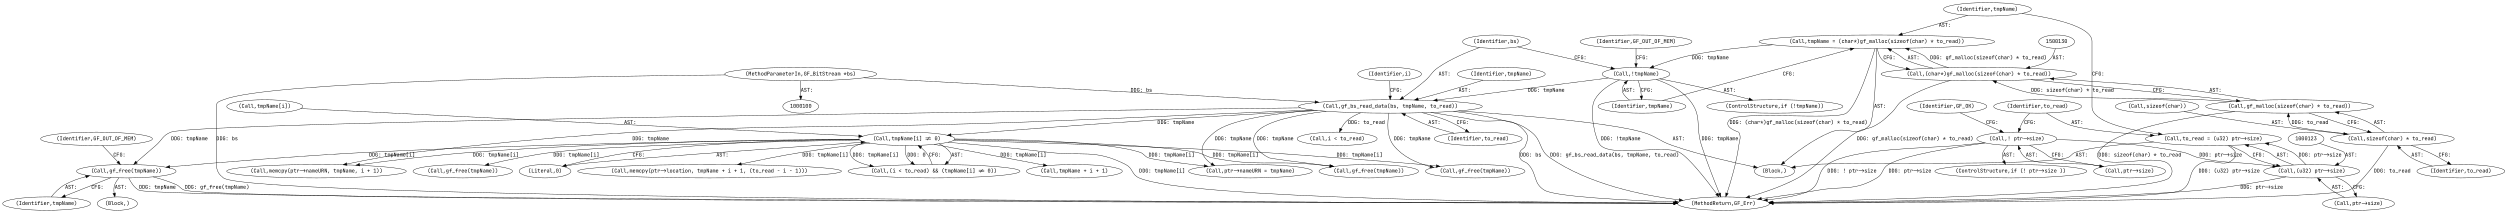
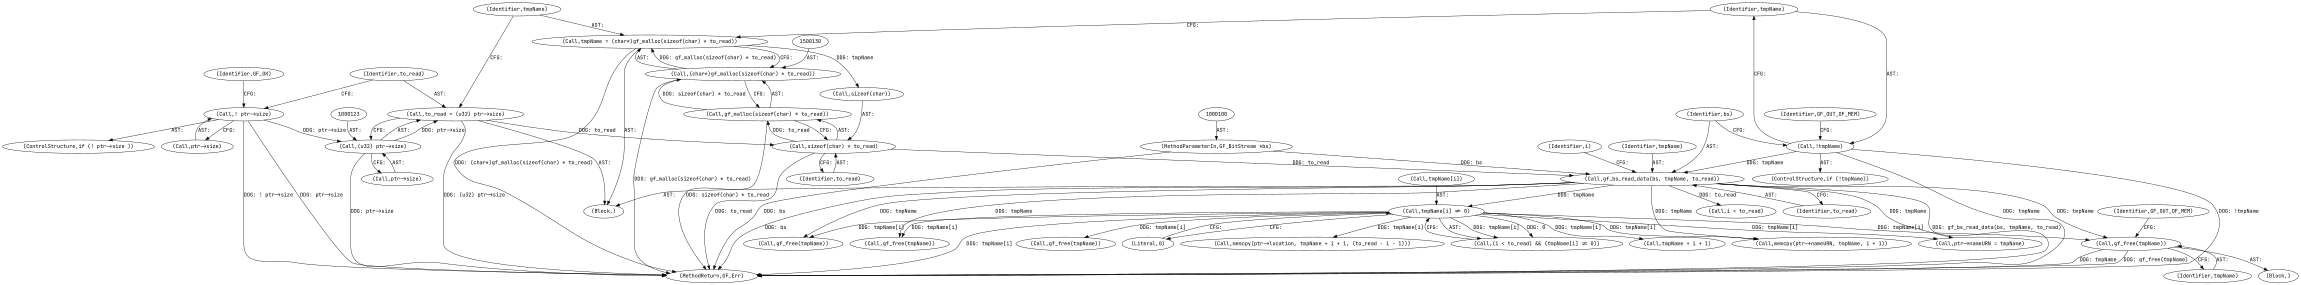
(1712, 52) -> (805, 51)
(801, 88) -> (1216, 129)
none -> (628, 138)
(724, 155) -> (1218, 228)
none -> (1230, 162)
